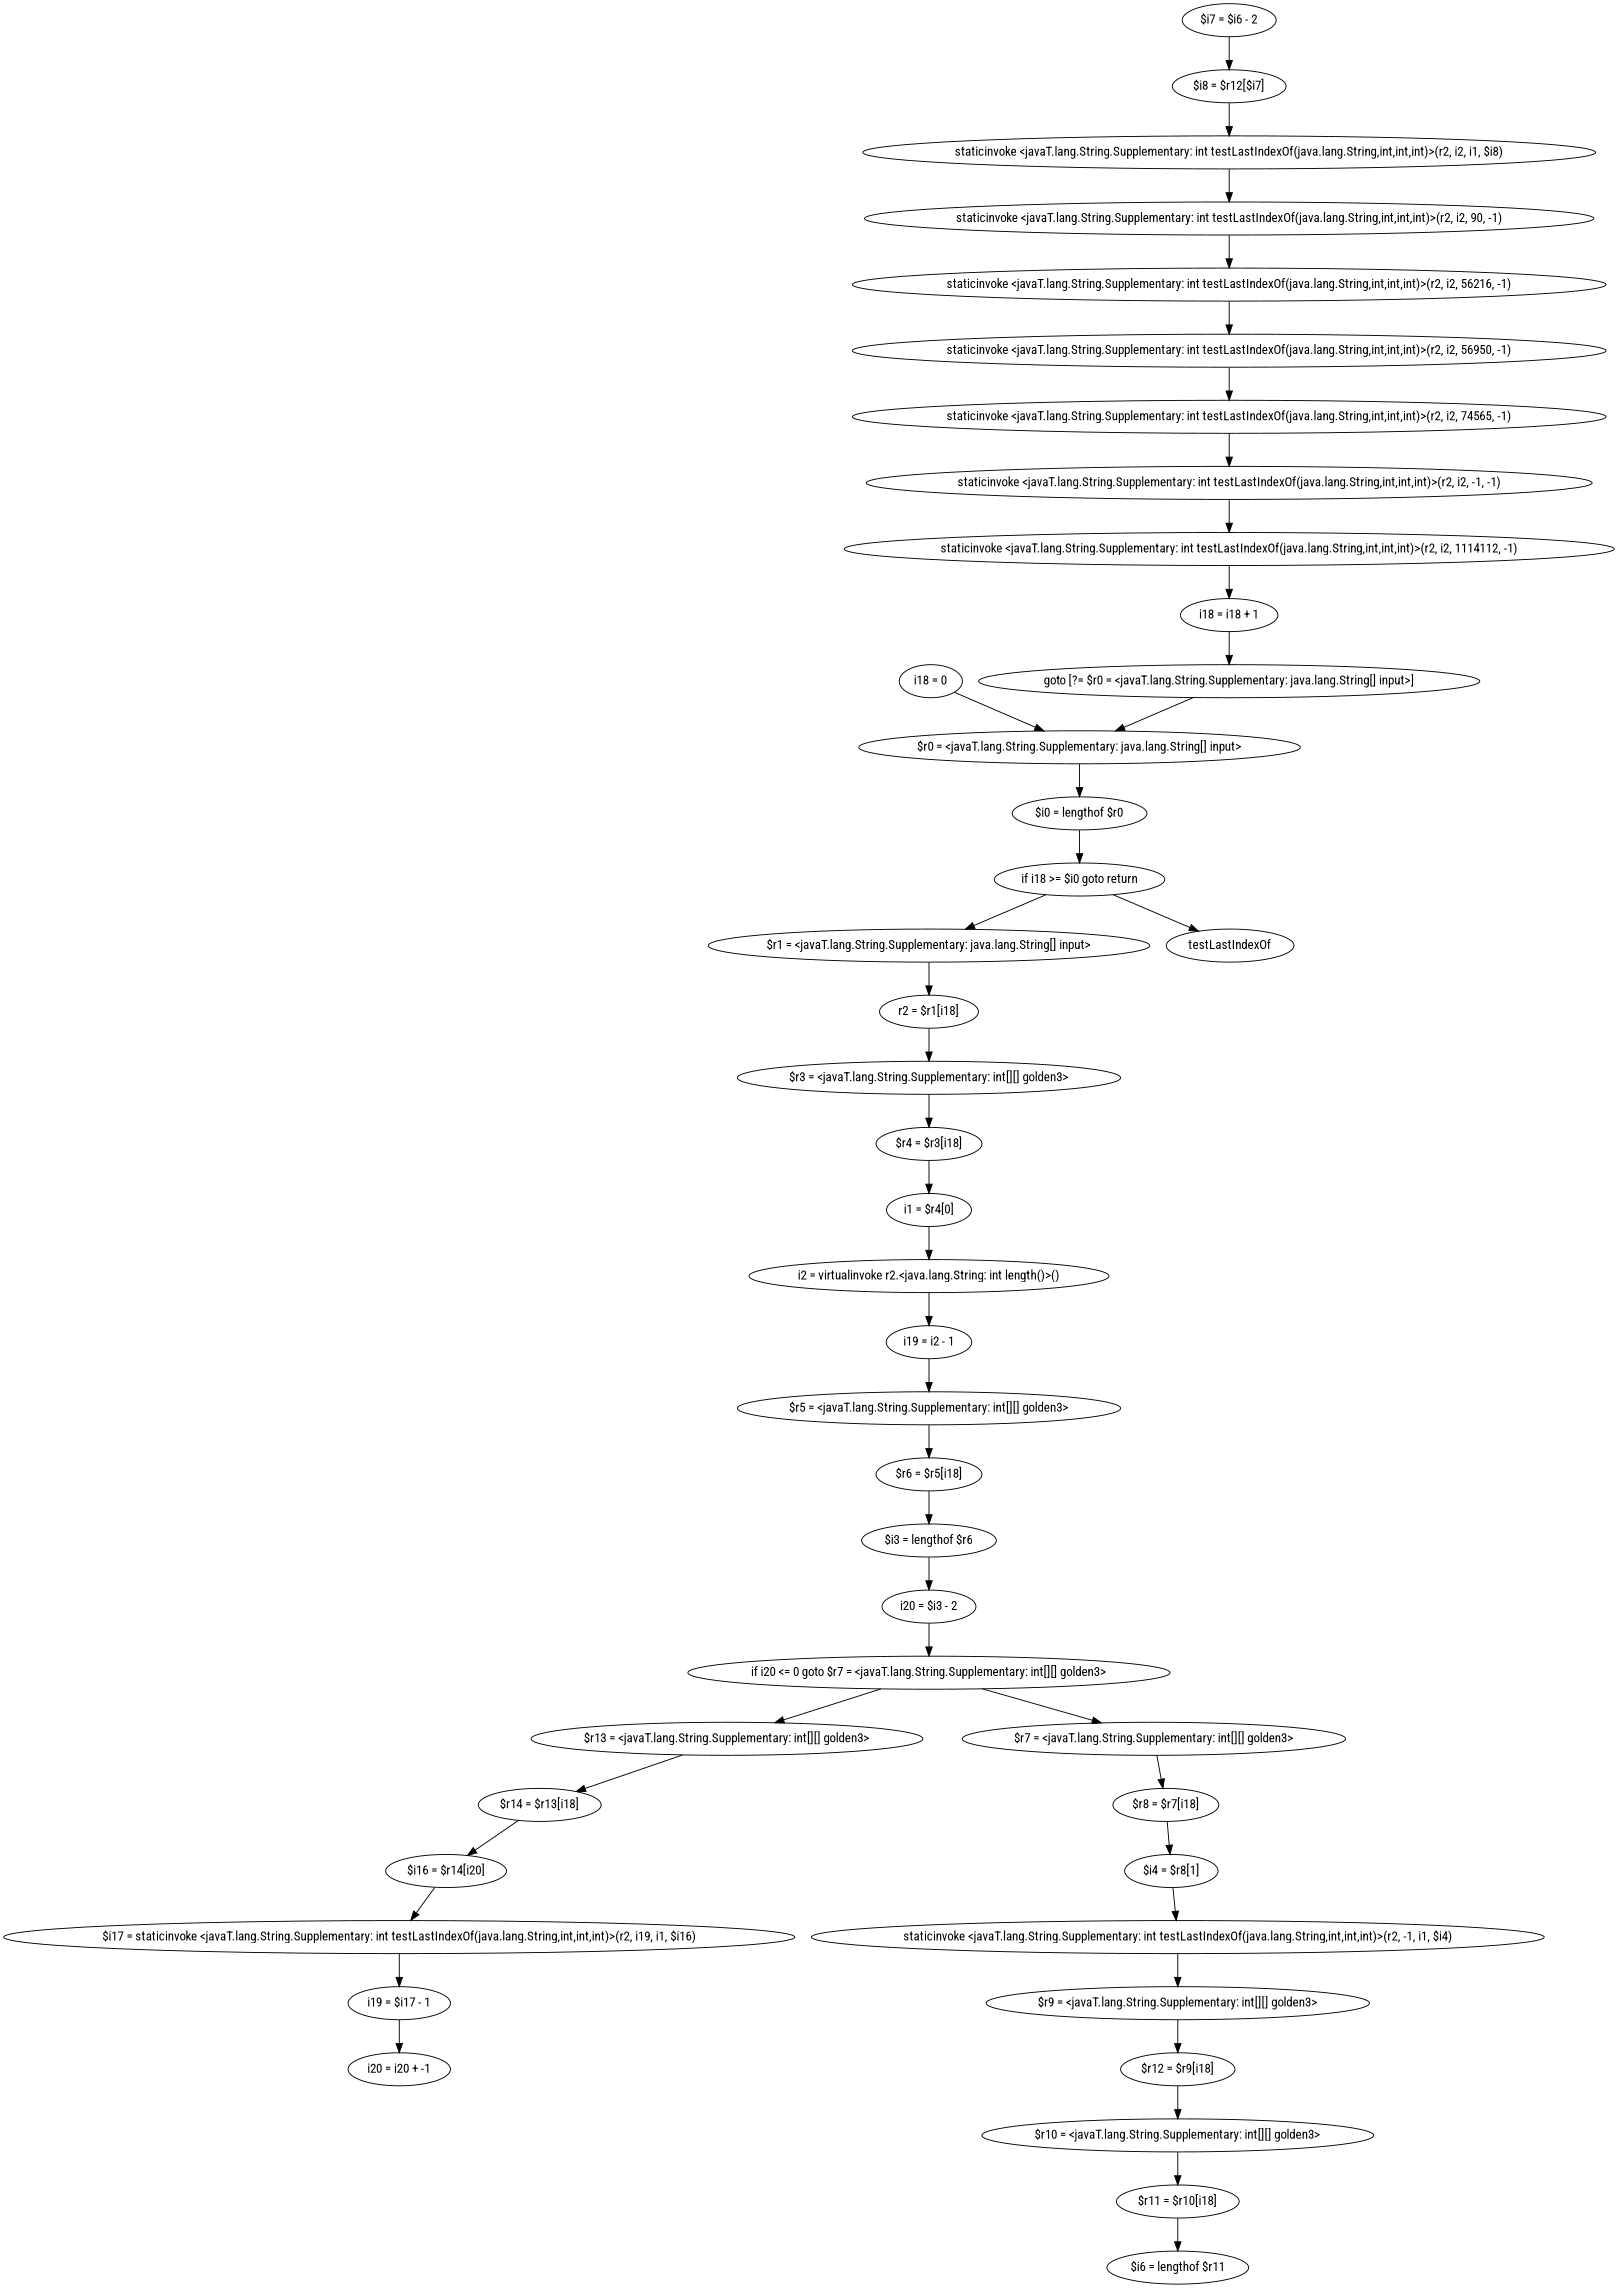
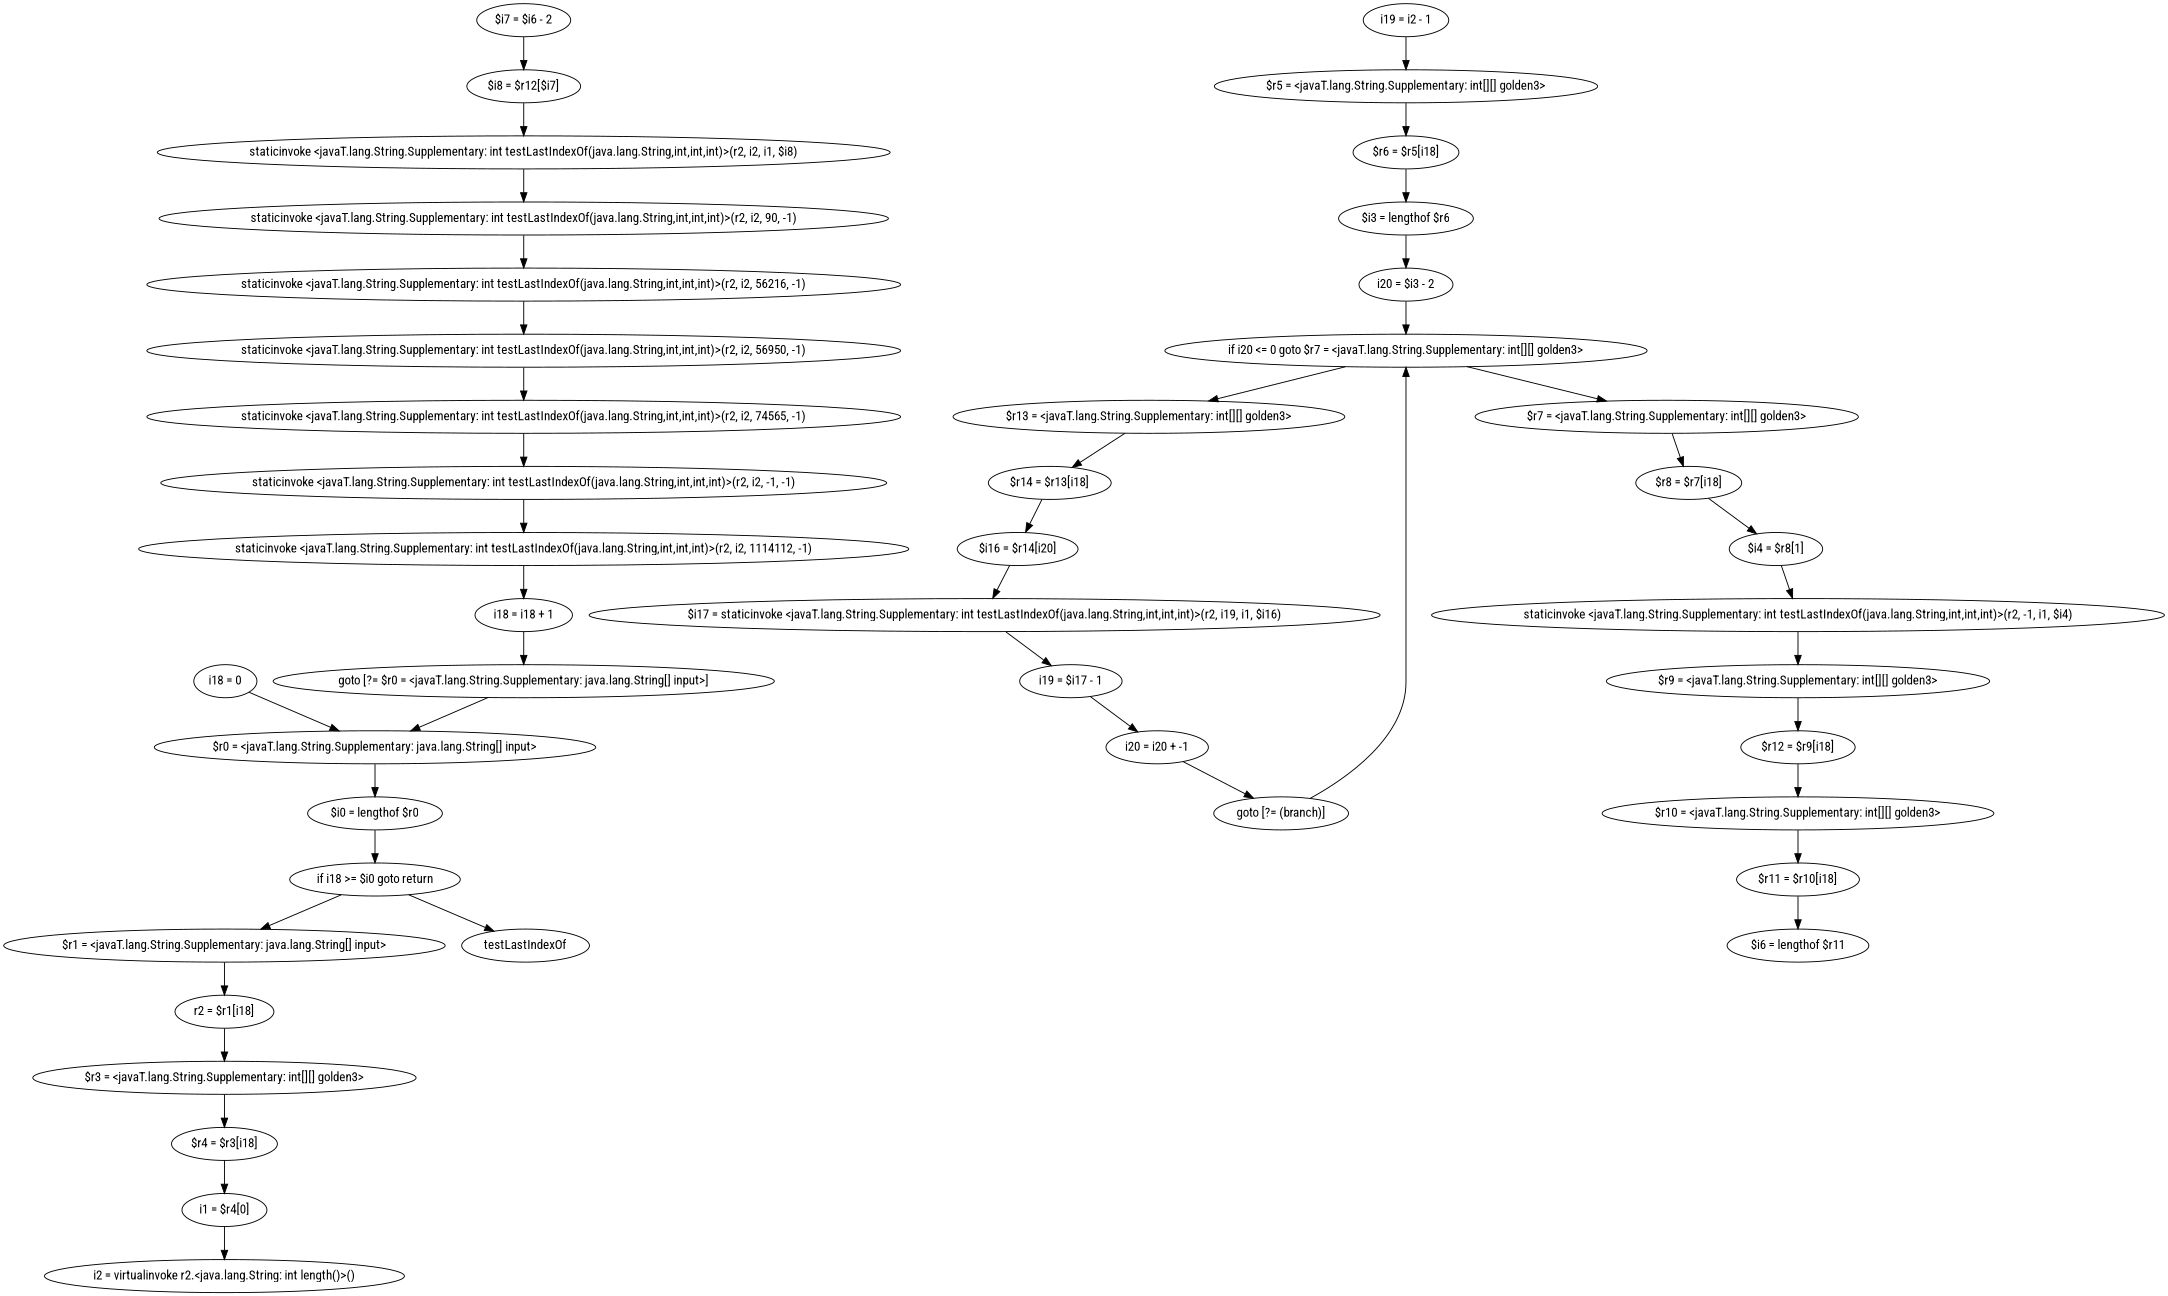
none -> (1281, 813)
(929, 1305) -> none
